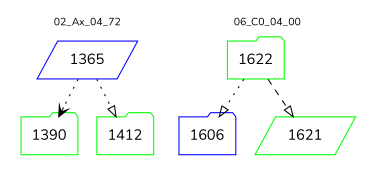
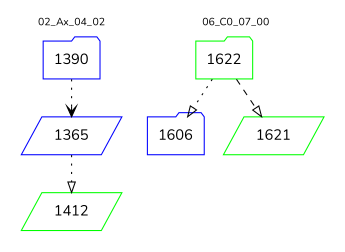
(87, 23) -> (72, 23)
(267, 23) -> (236, 23)
(71, 93) -> (72, 93)
(49, 136) -> (72, 60)
(125, 136) -> (72, 212)
